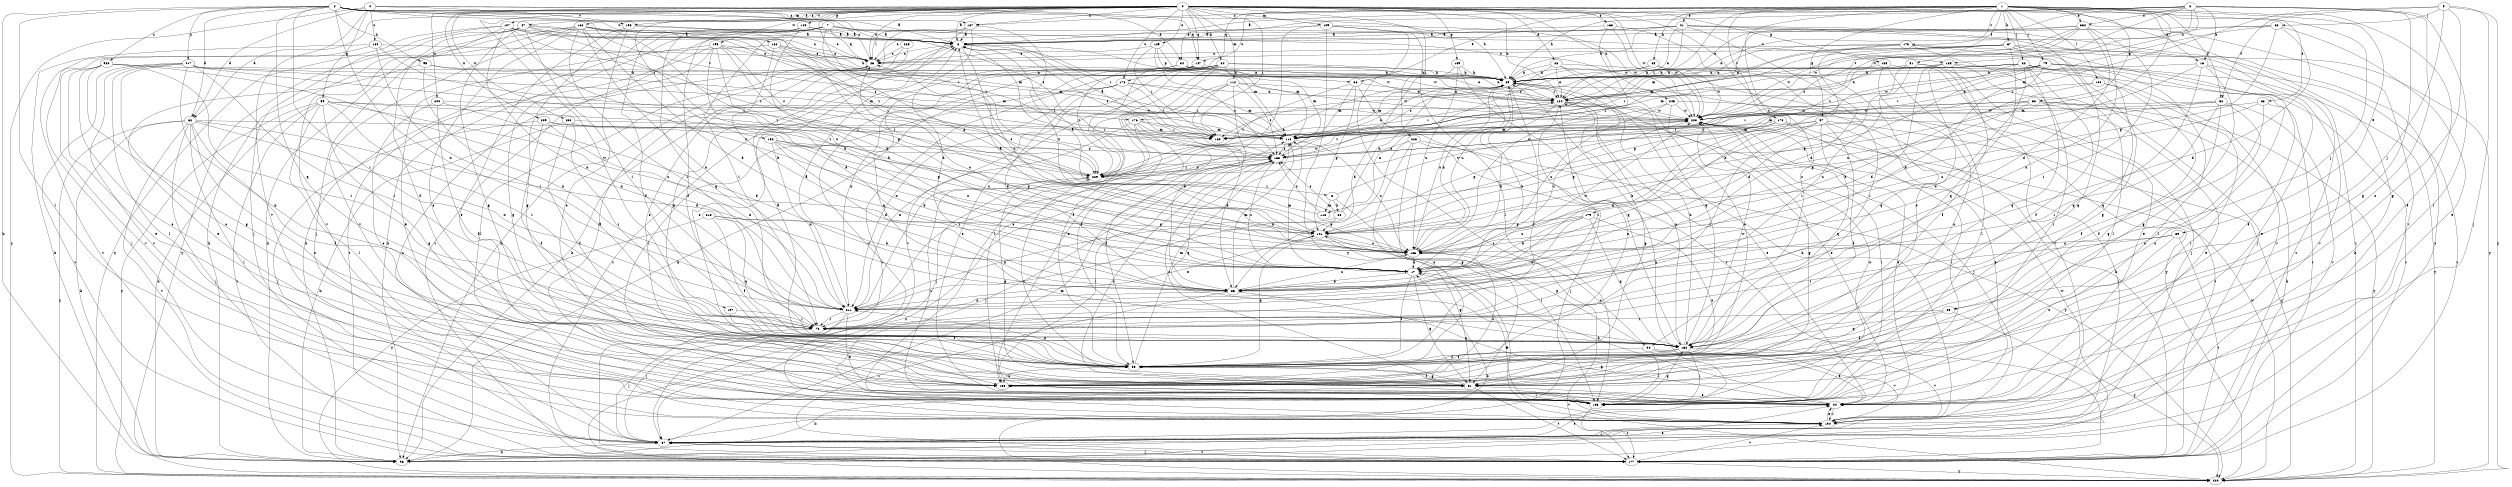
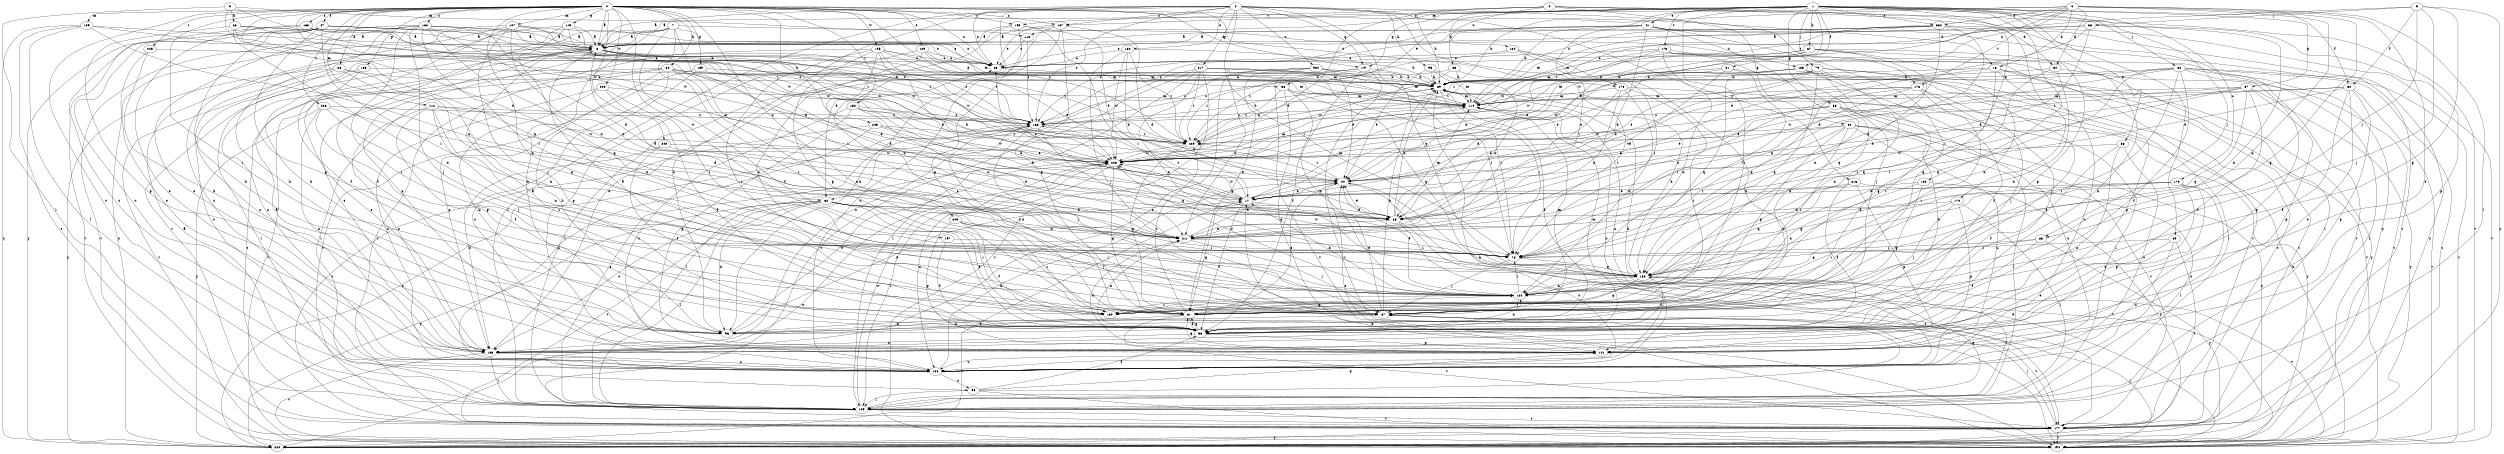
(2054, 13) -> (374, 9)
none -> (1564, 40)
(851, 44) -> (968, 49)
(876, 44) -> (1008, 49)
(1536, 87) -> (1530, 149)
(977, 159) -> (1230, 201)
(1219, 184) -> (804, 86)
(1169, 272) -> (1020, 220)
